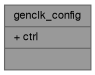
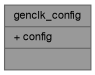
(26, 37) -> (33, 37)
